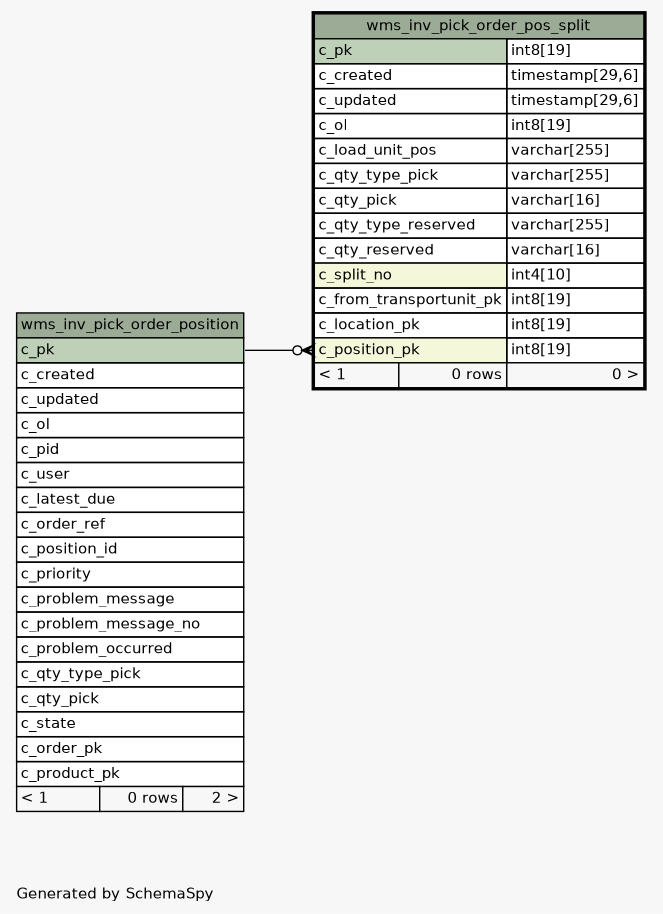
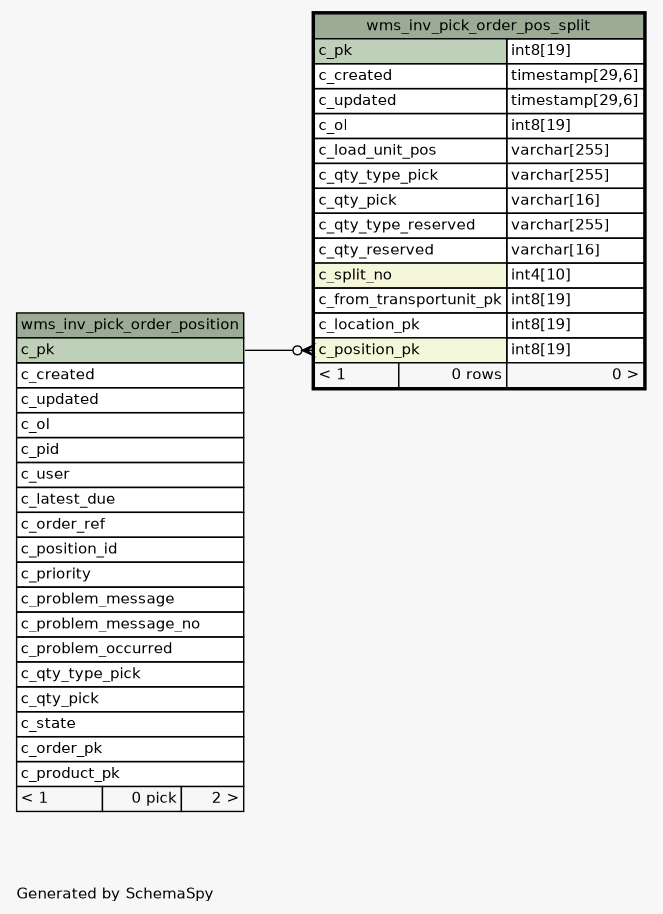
(153, 798) -> (154, 798)
